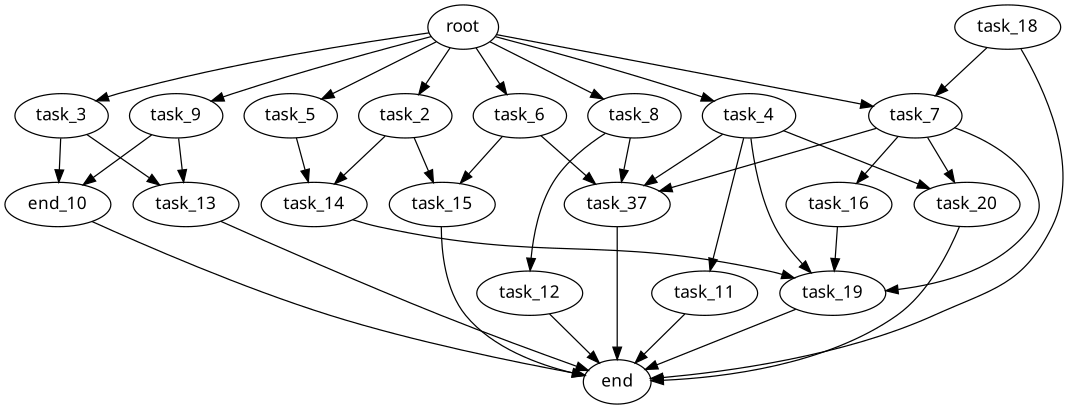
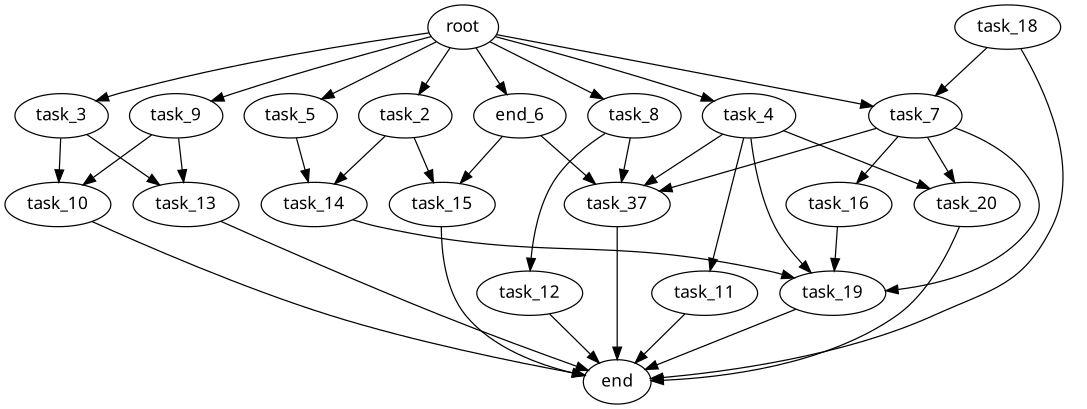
(520, 116) -> (520, 116)
(58, 205) -> (58, 205)
